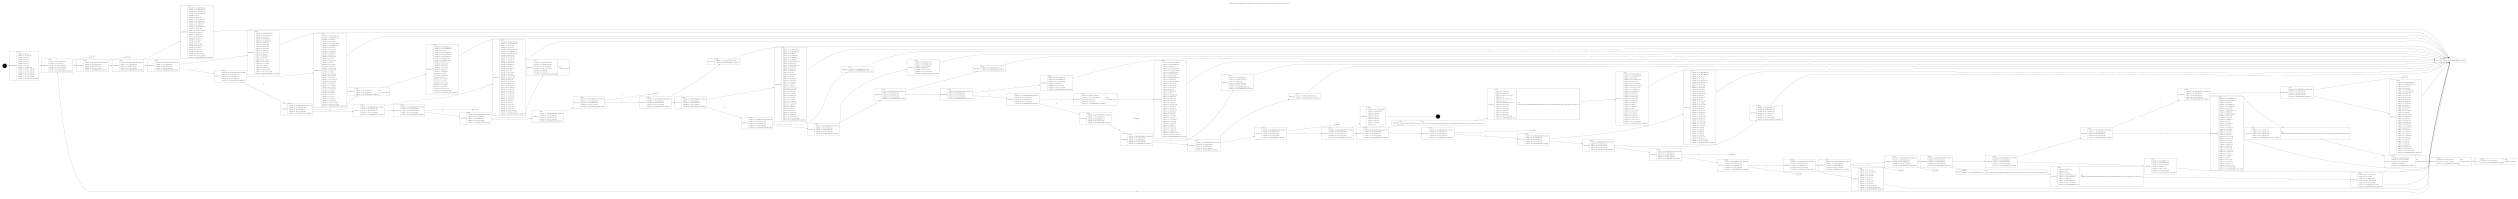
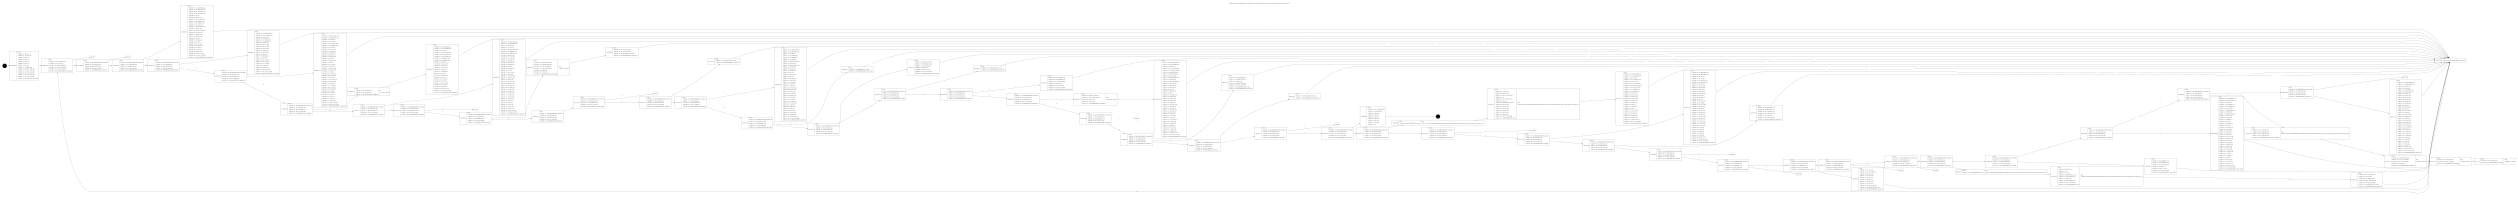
none -> (622, 52)
